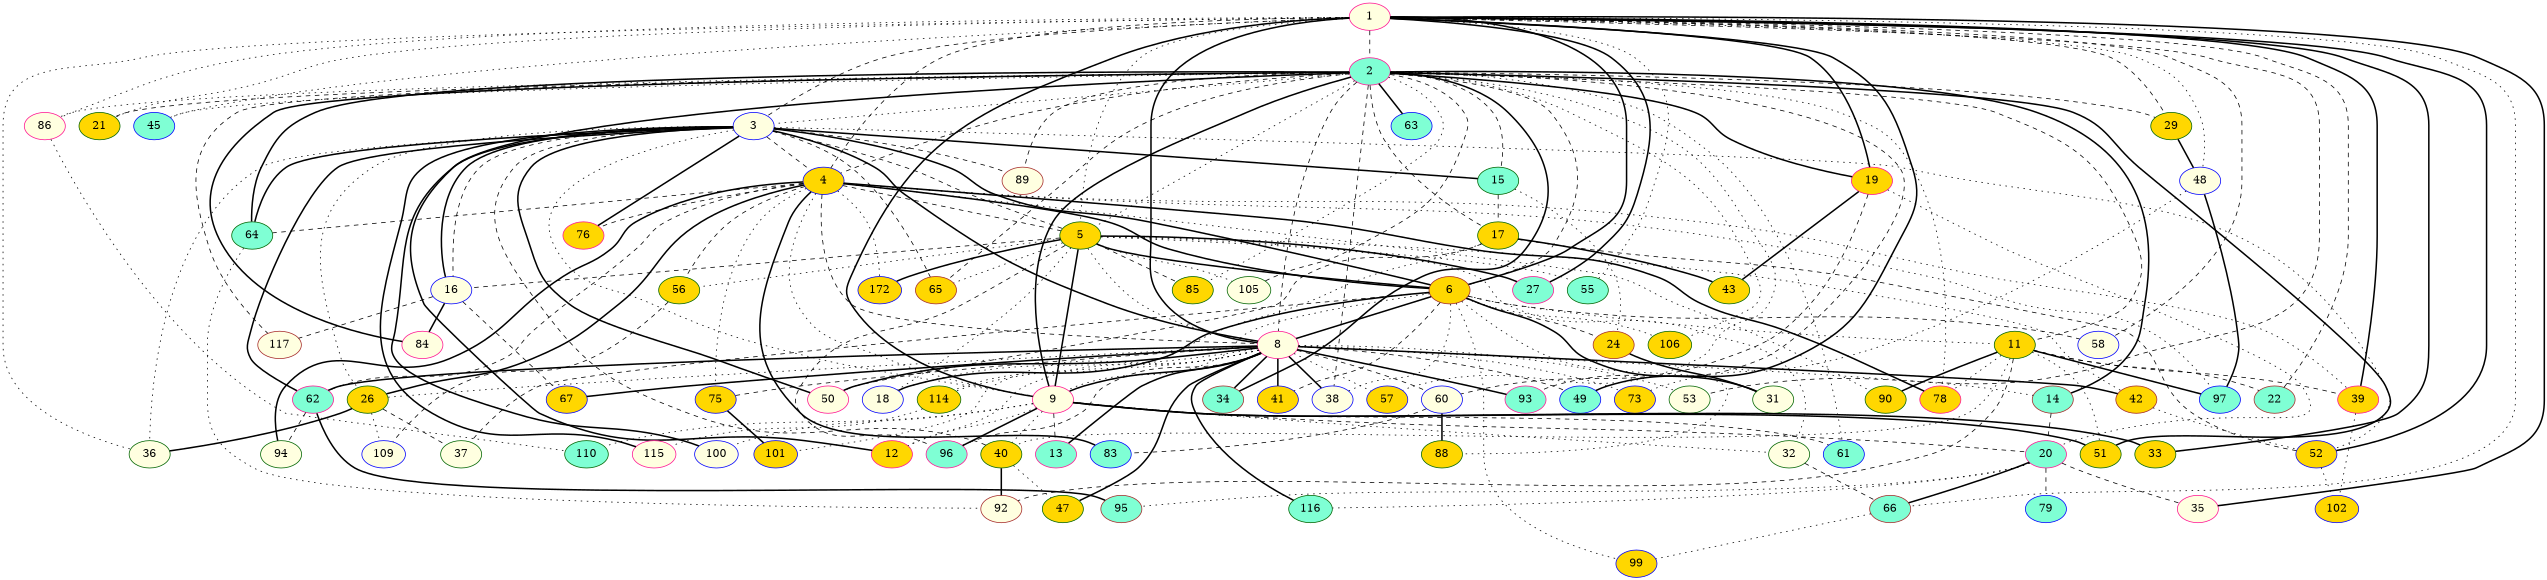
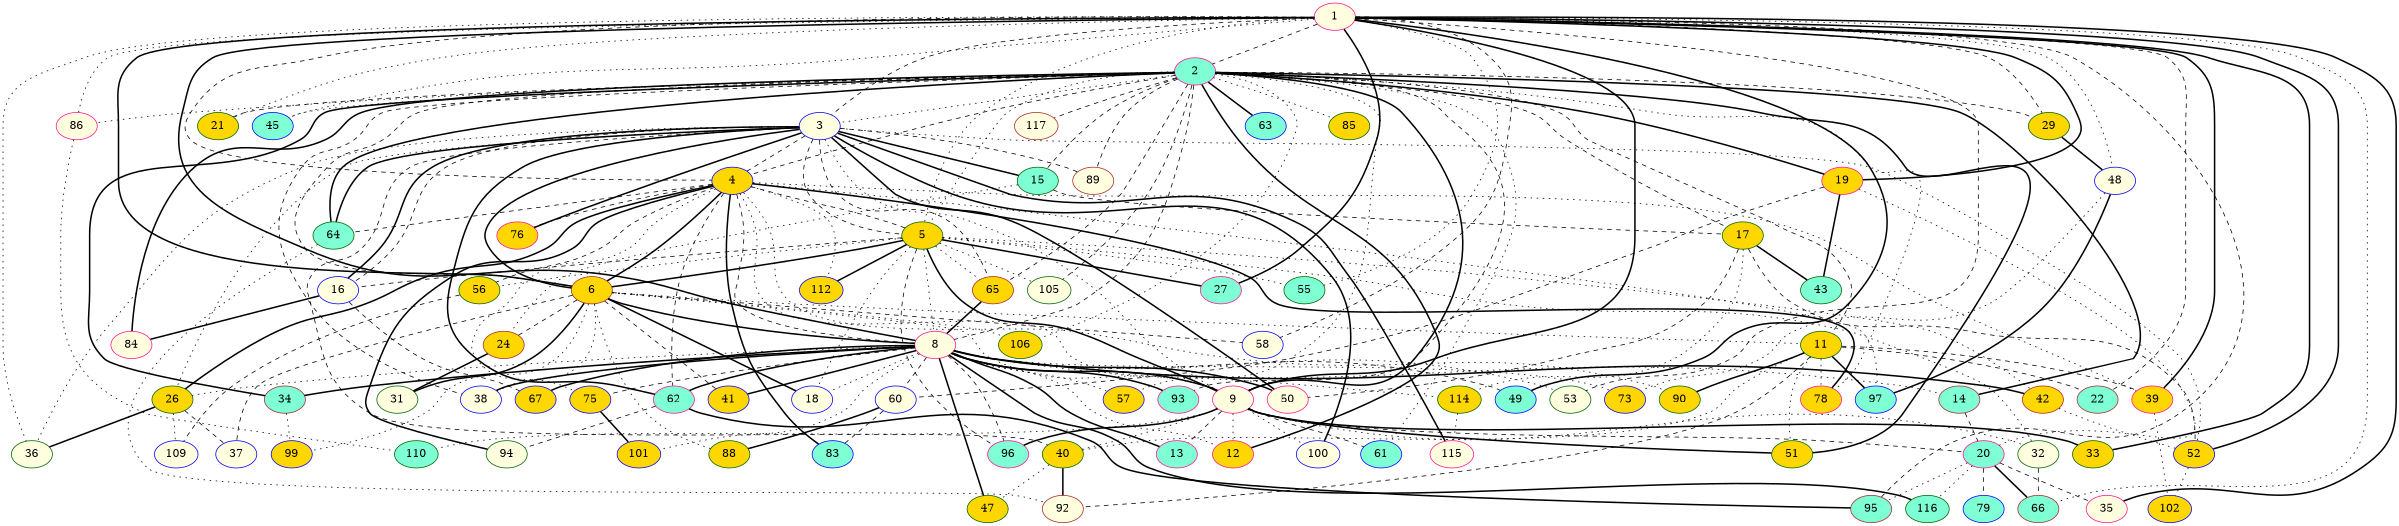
none -> (2093, 71)
(1004, 259) -> (964, 318)
(1137, 263) -> none
(880, 290) -> (821, 290)
(1729, 290) -> (1821, 290)
(366, 317) -> none
(461, 454) -> (236, 454)
(1763, 536) -> (288, 427)
